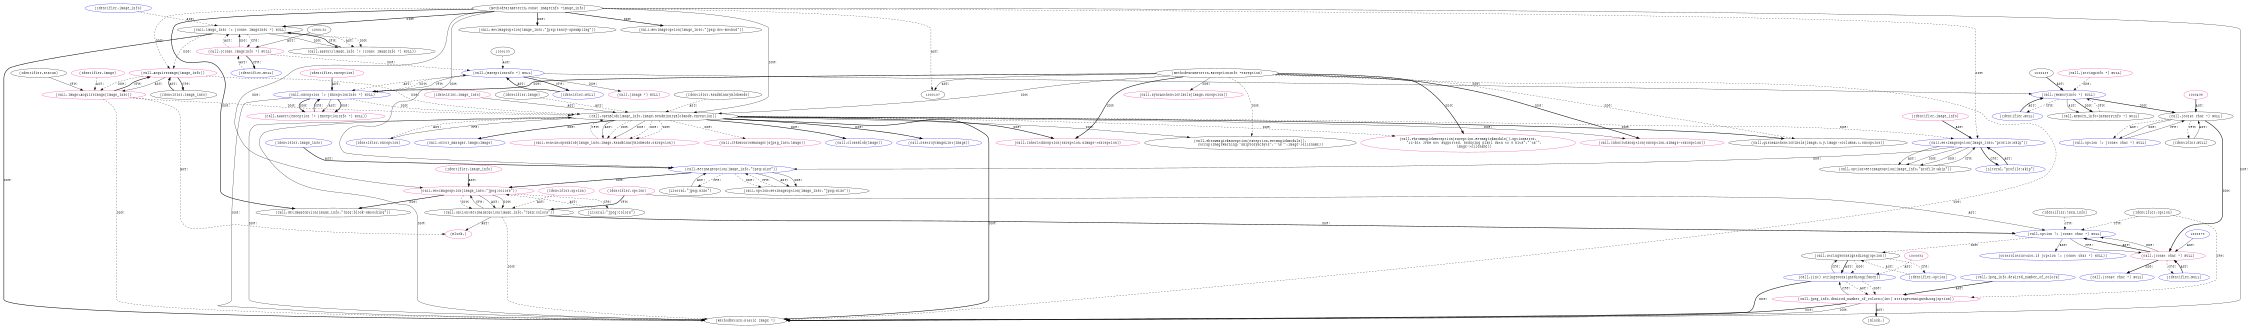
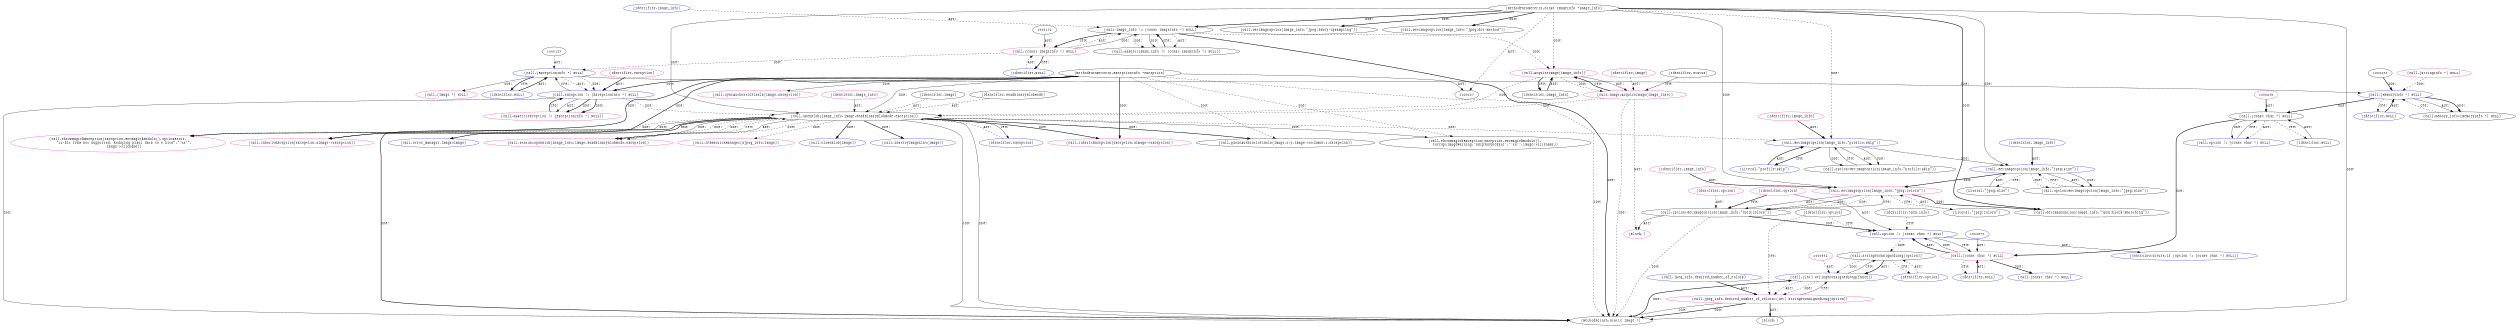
(251, 39) -> (1084, 38)
(2062, 84) -> (2394, 84)
(1306, 318) -> (1705, 288)
